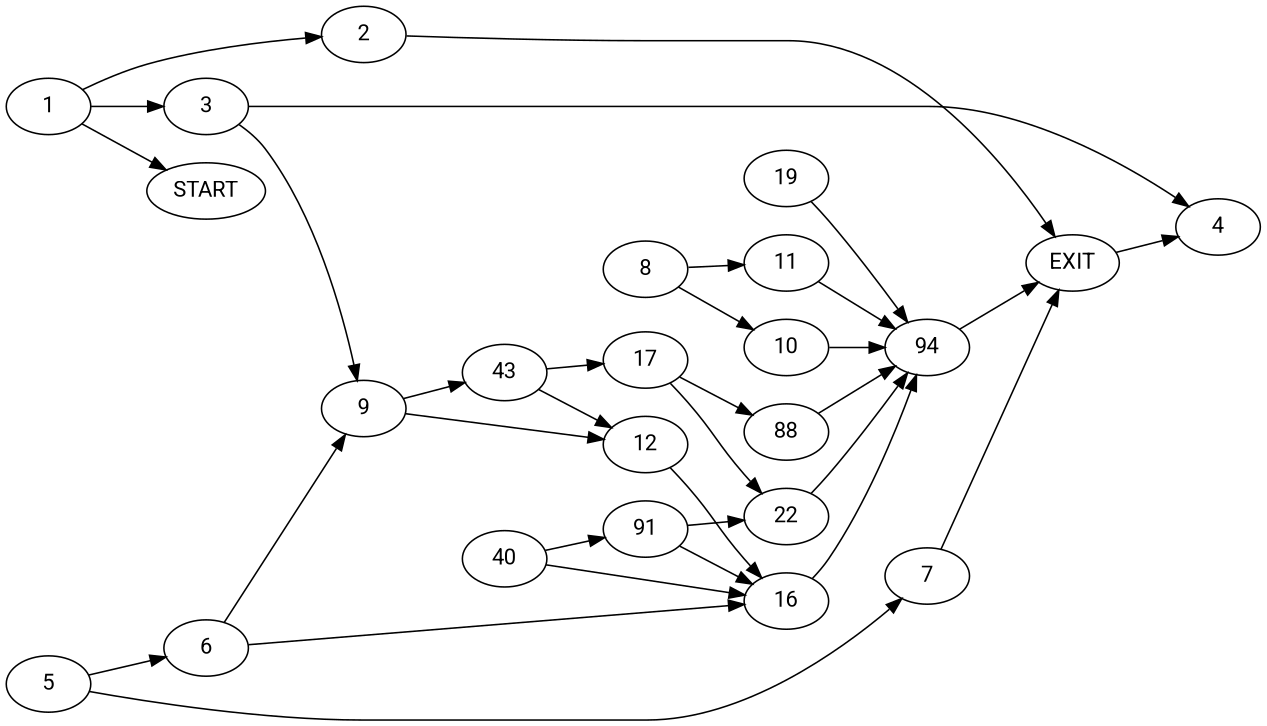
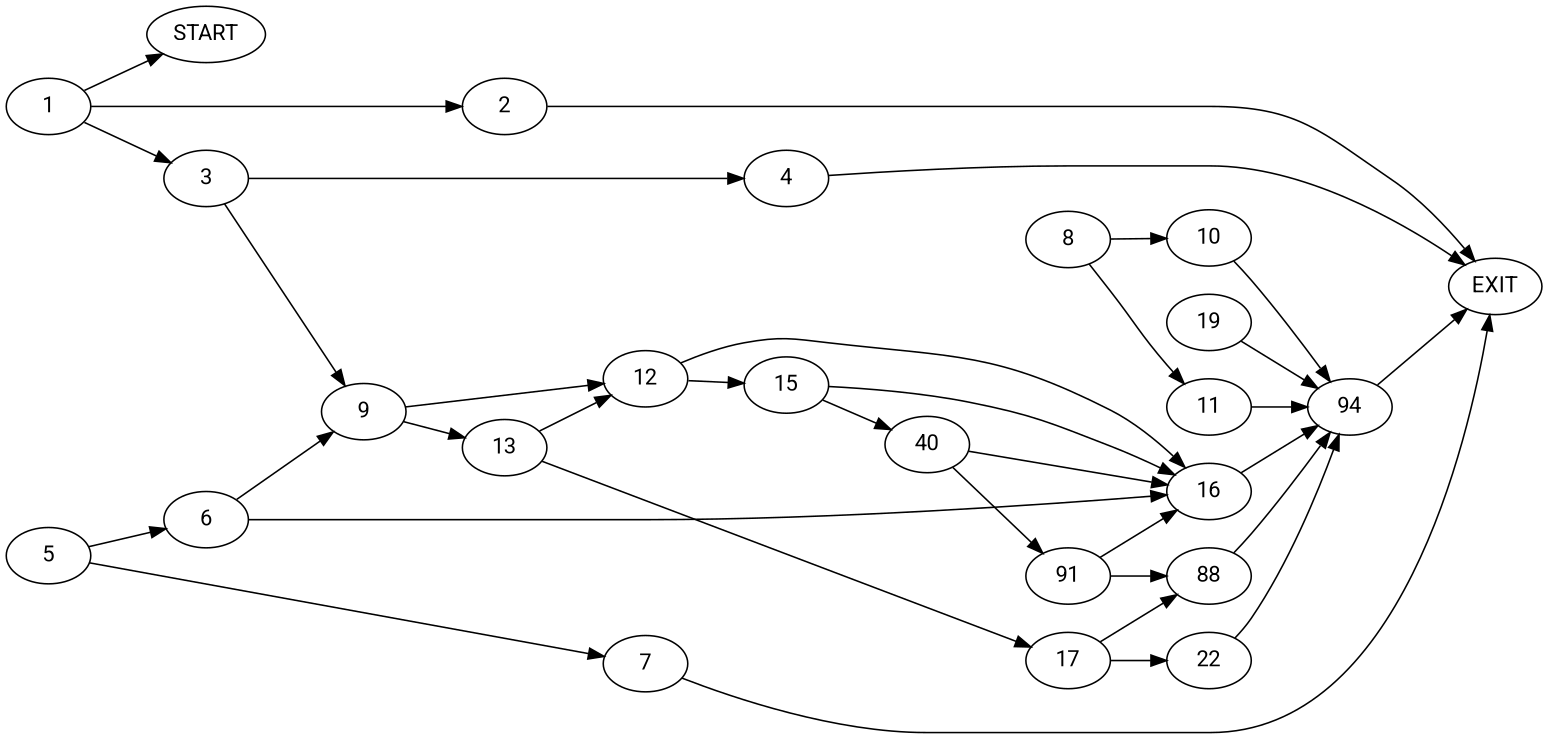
(1139, 246) -> (1150, 166)
(505, 373) -> (505, 448)
none -> (786, 385)
(705, 524) -> (1131, 576)
